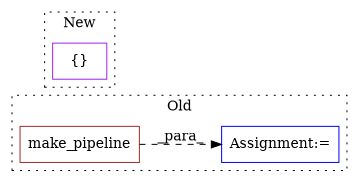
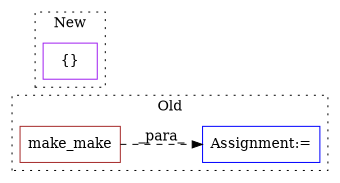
(80, 144) -> (70, 144)
